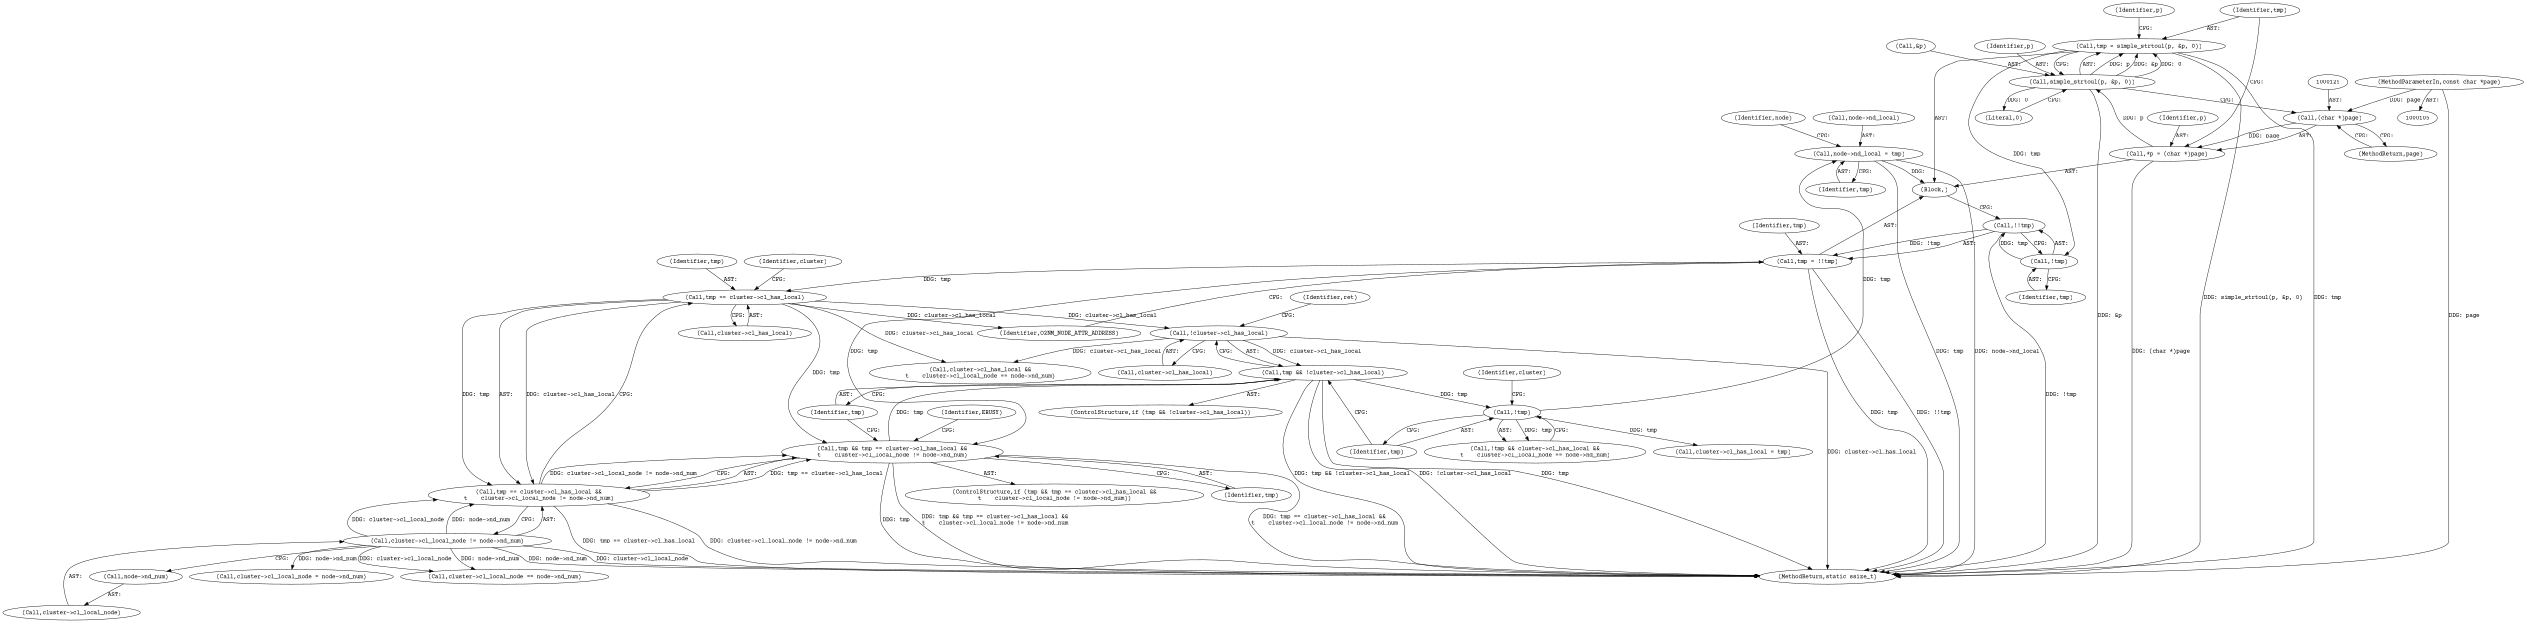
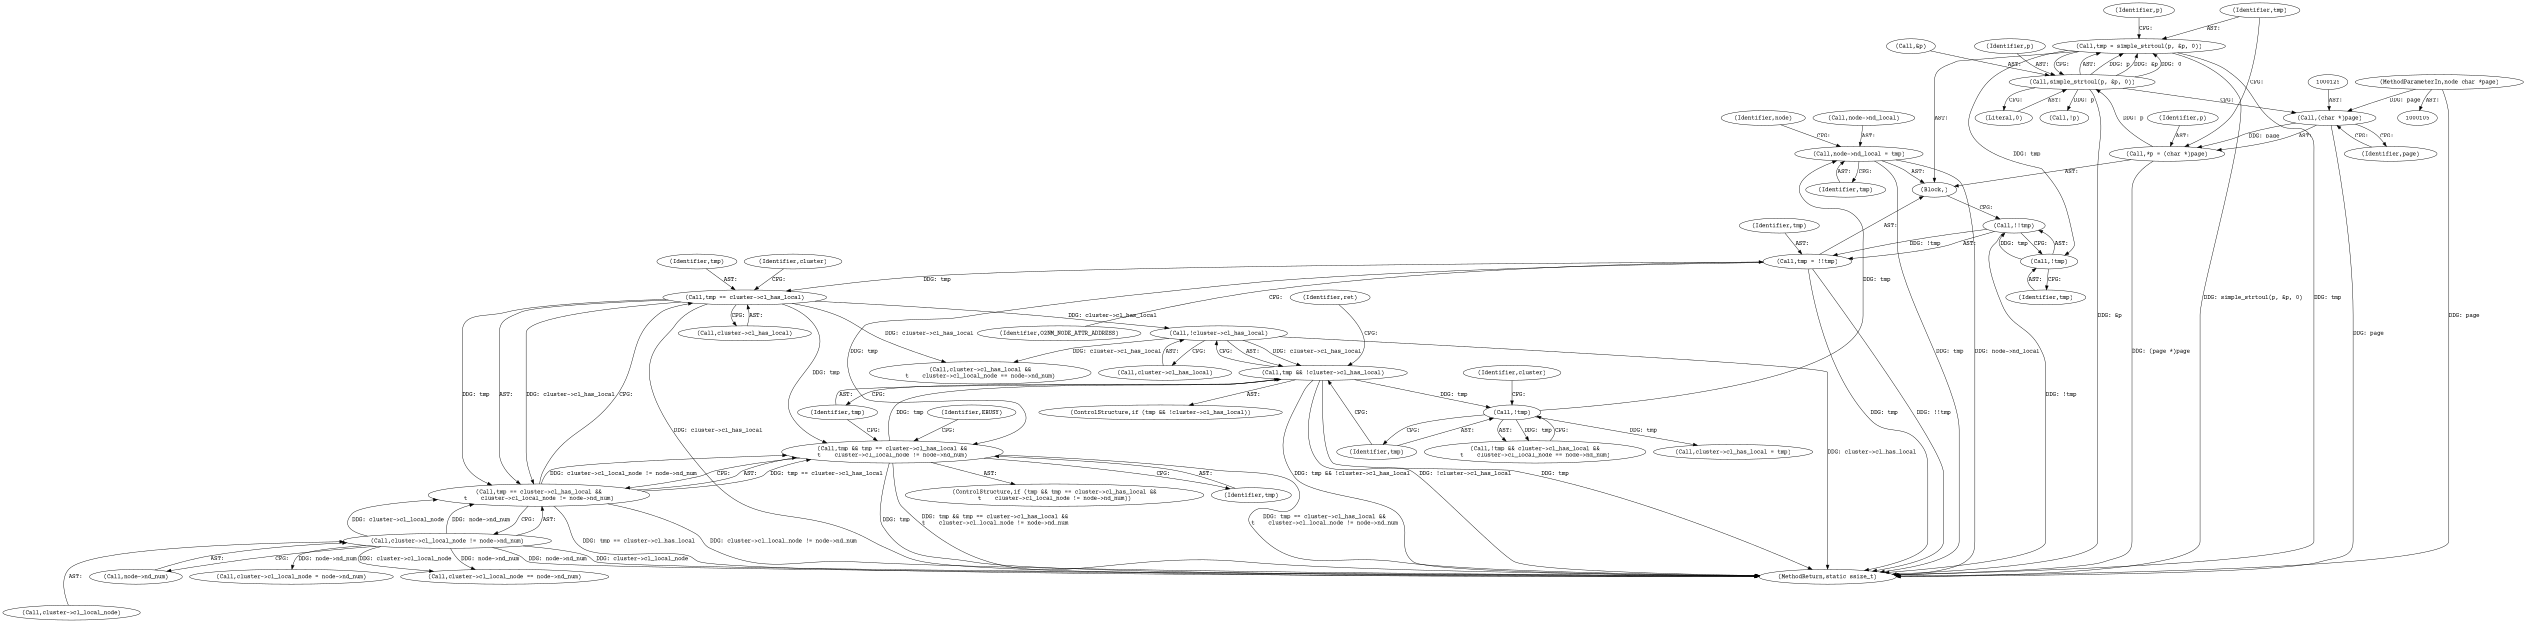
(2439, 82) -> (2439, 82)
(2018, 100) -> (2018, 100)
(2057, 100) -> (2057, 100)
none -> (2064, 118)
(2391, 154) -> (2391, 154)
(1920, 172) -> (1920, 172)
(1277, 314) -> (1362, 333)
(893, 317) -> (921, 561)
(2161, 351) -> (2161, 351)
none -> (2340, 557)
(106, 594) -> (248, 550)
